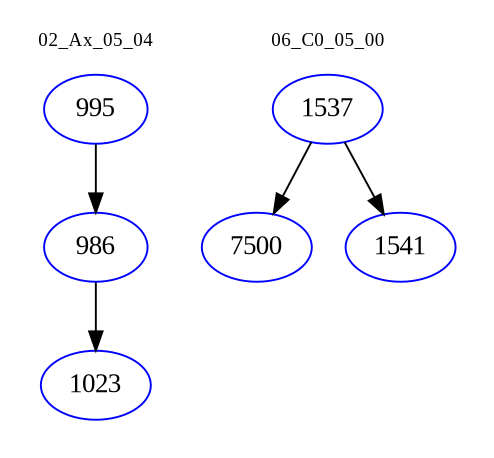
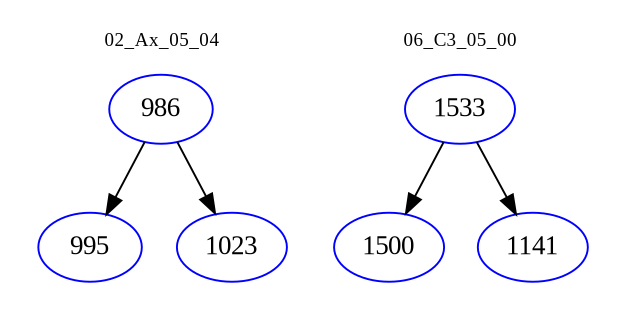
(329, 41) -> (461, 41)
(328, 109) -> (460, 109)
(96, 169) -> (130, 170)
(257, 247) -> (389, 247)
(401, 247) -> (533, 247)
